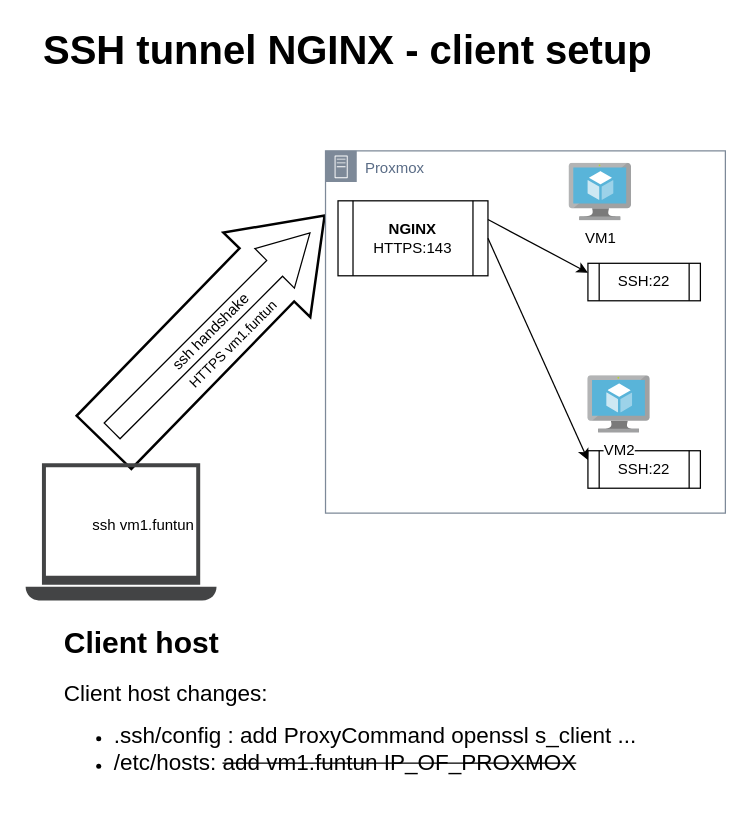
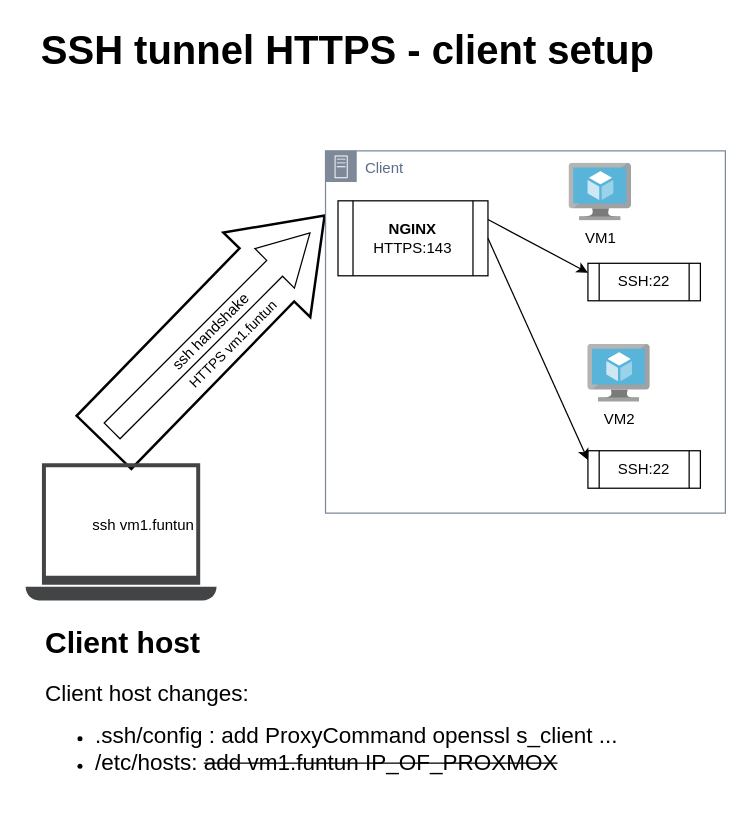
(348, 51) -> (348, 51)
(395, 168) -> (387, 168)
(619, 404) -> (619, 373)
(405, 702) -> (386, 702)
